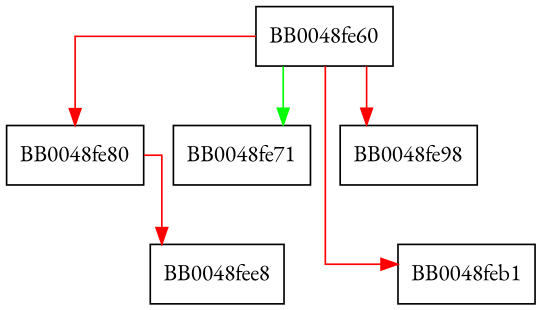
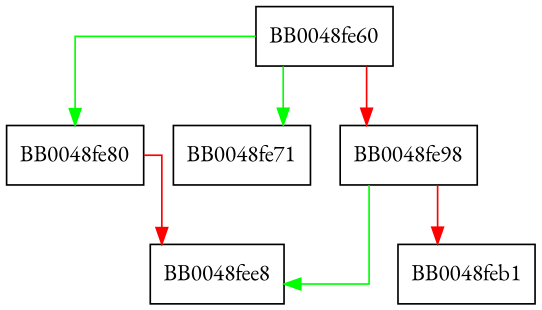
(129, 36) -> (129, 36)
(325, 193) -> (438, 206)
none -> (369, 269)
